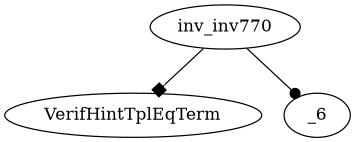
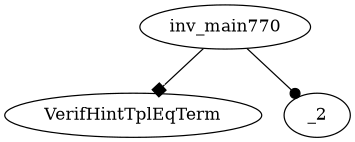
(225, 27) -> (225, 27)
(317, 115) -> (317, 115)
